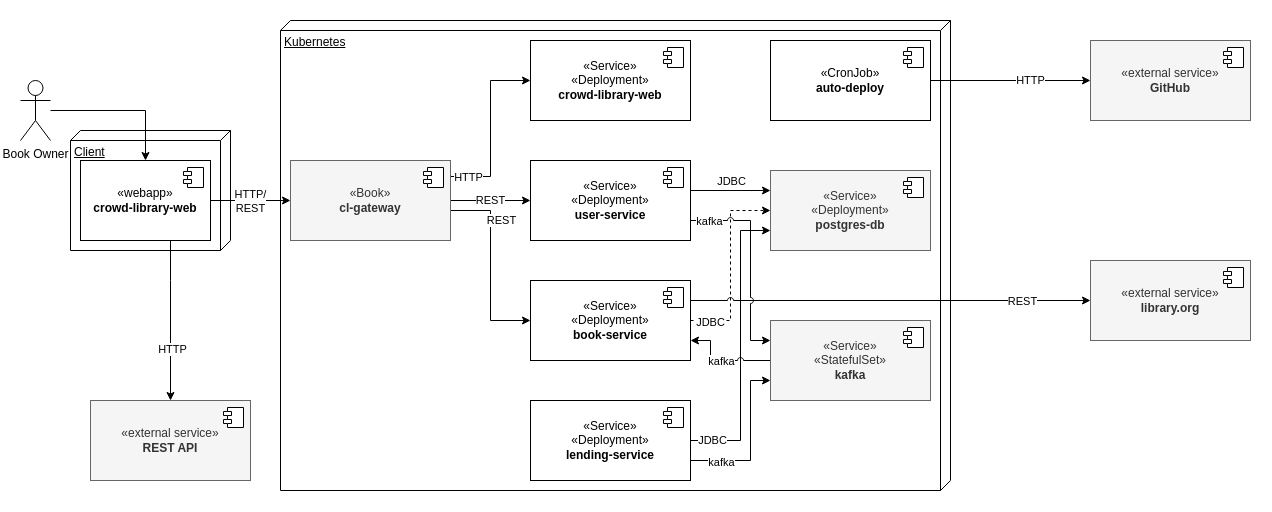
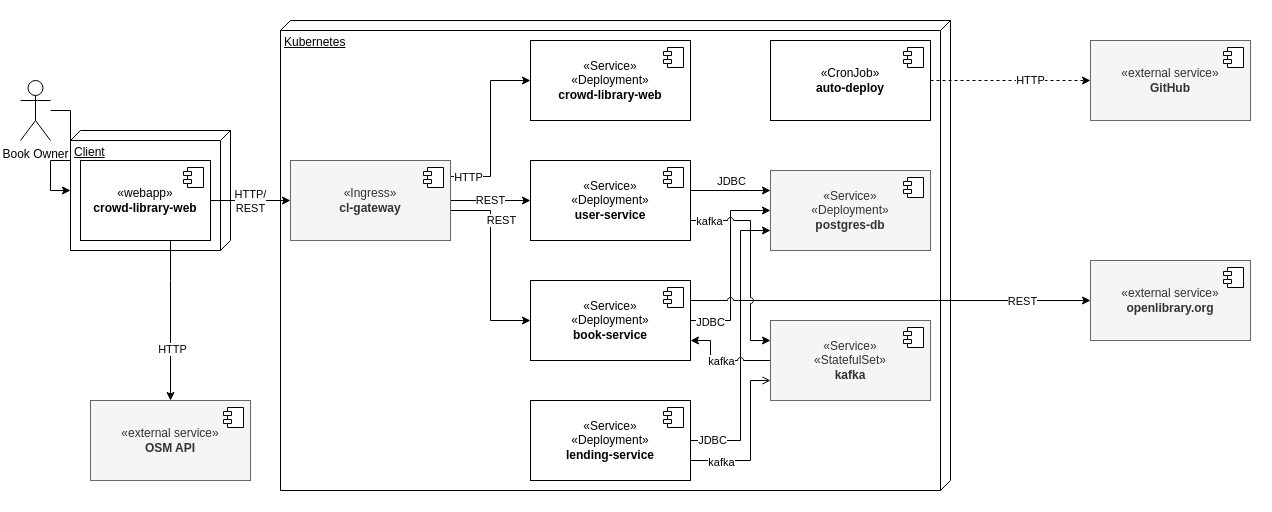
(974, 81) -> (974, 81)
(128, 111) -> (51, 171)
(371, 201) -> (371, 201)
(731, 254) -> (731, 254)
(1171, 301) -> (1171, 301)
(762, 381) -> (764, 381)
(171, 441) -> (171, 441)
